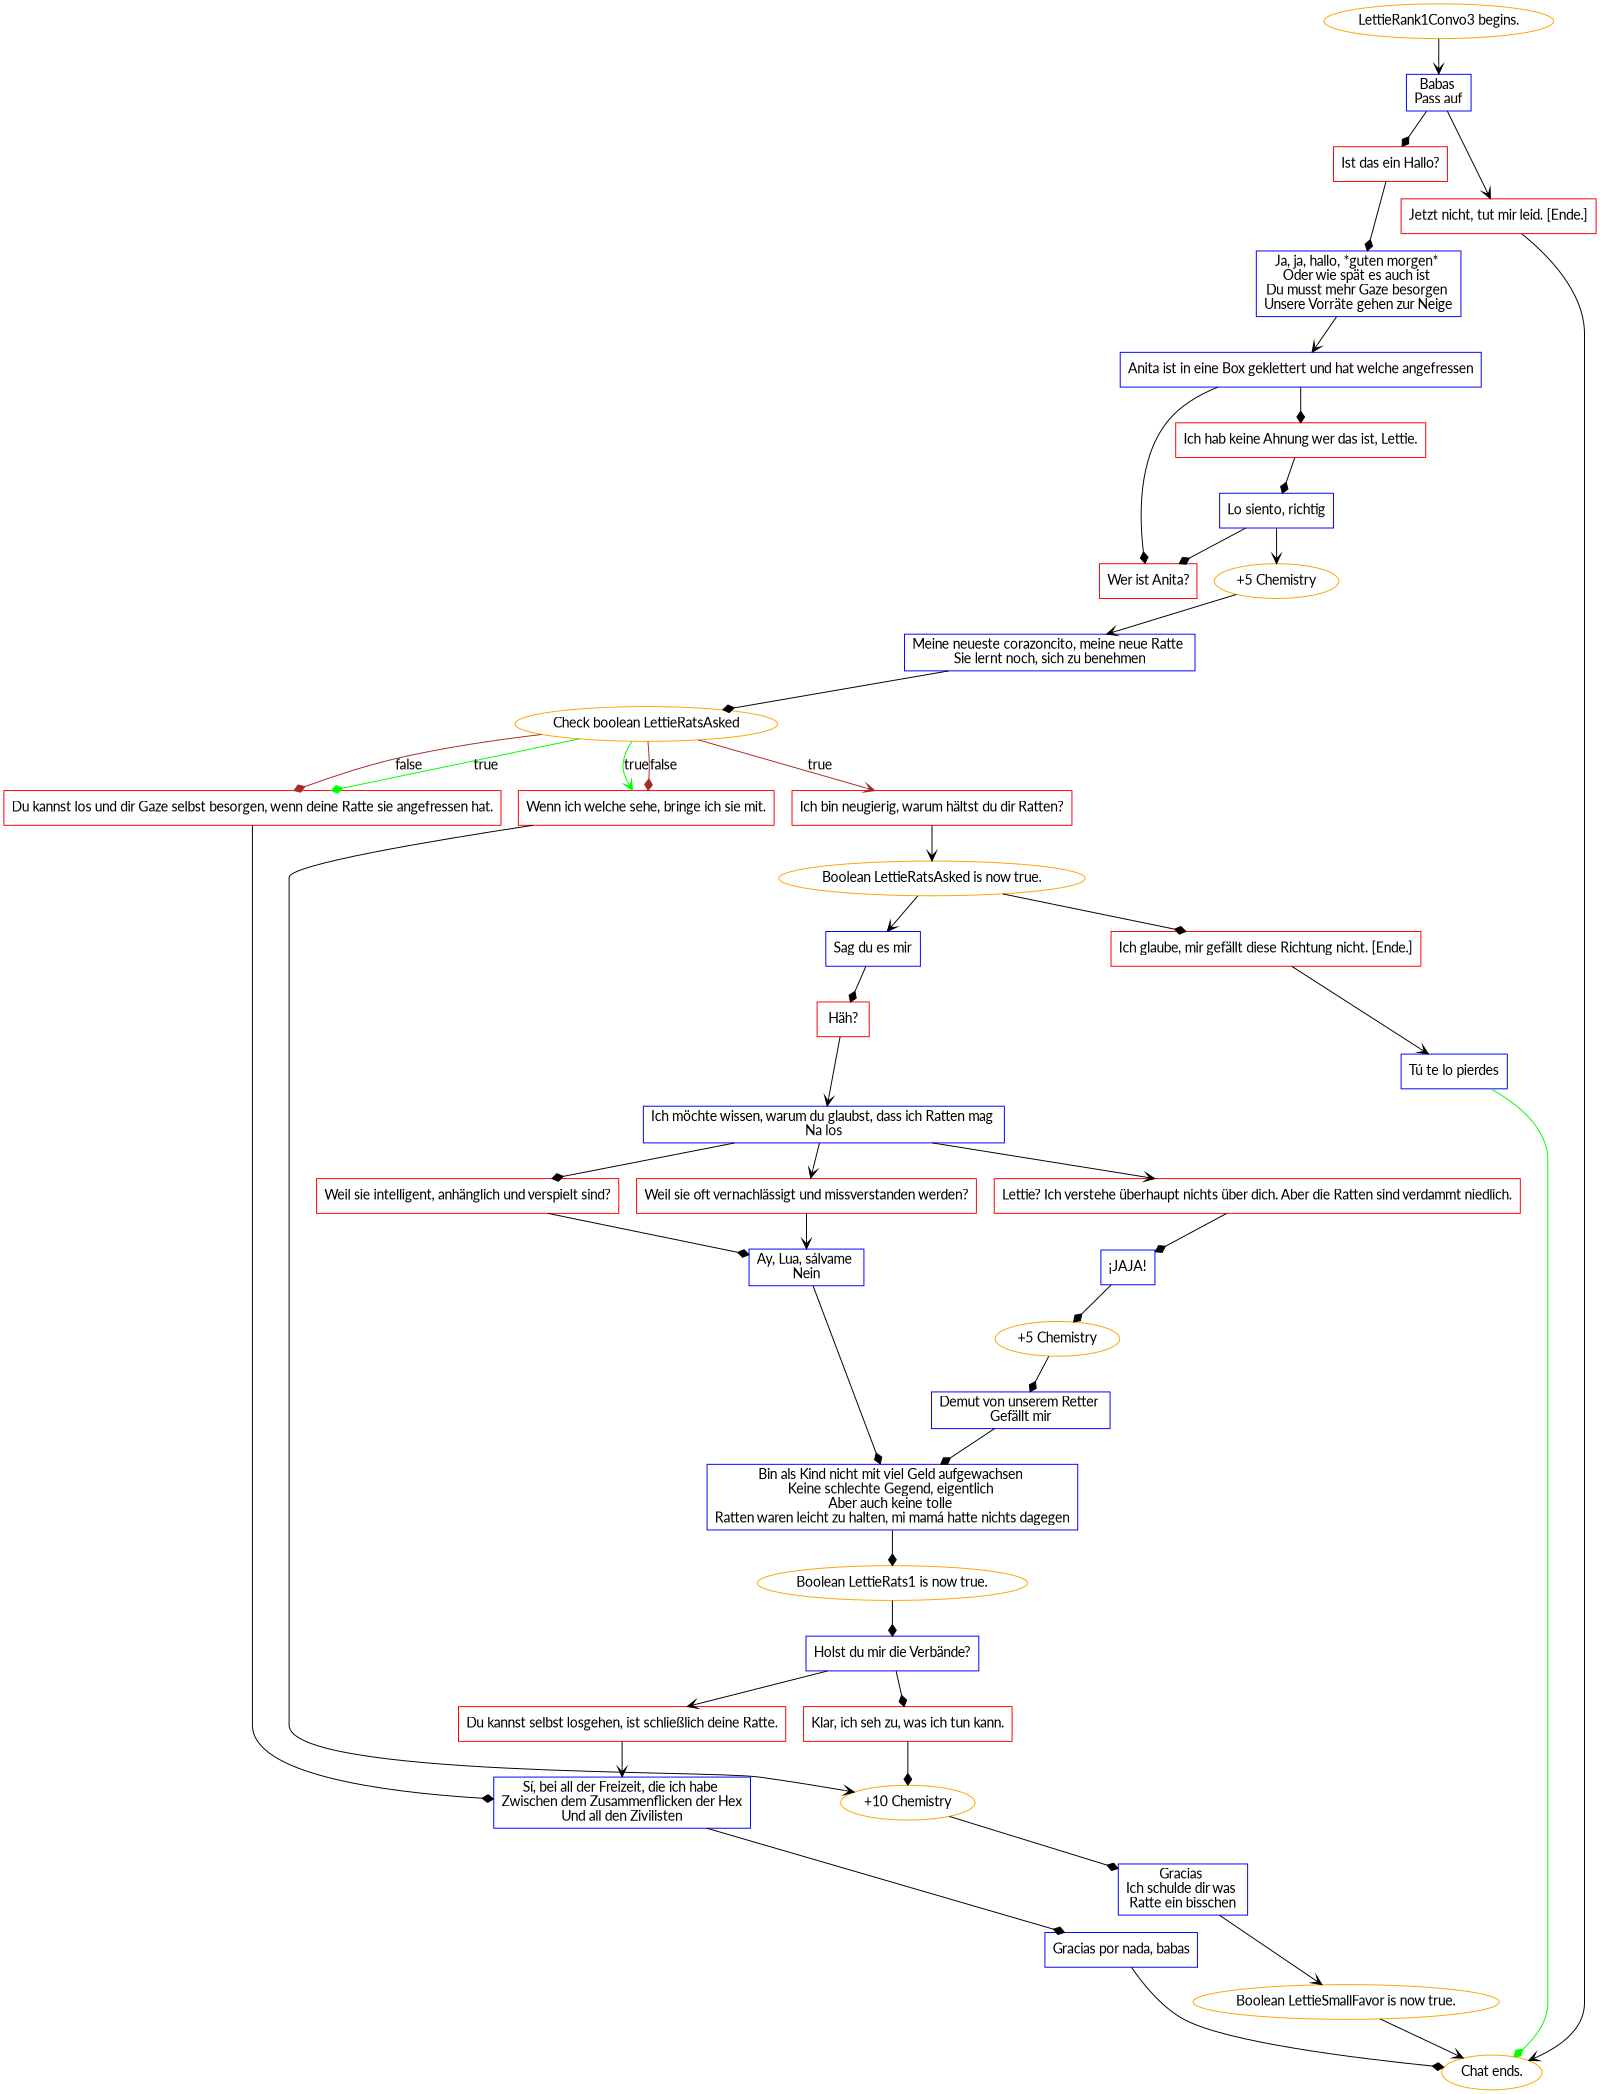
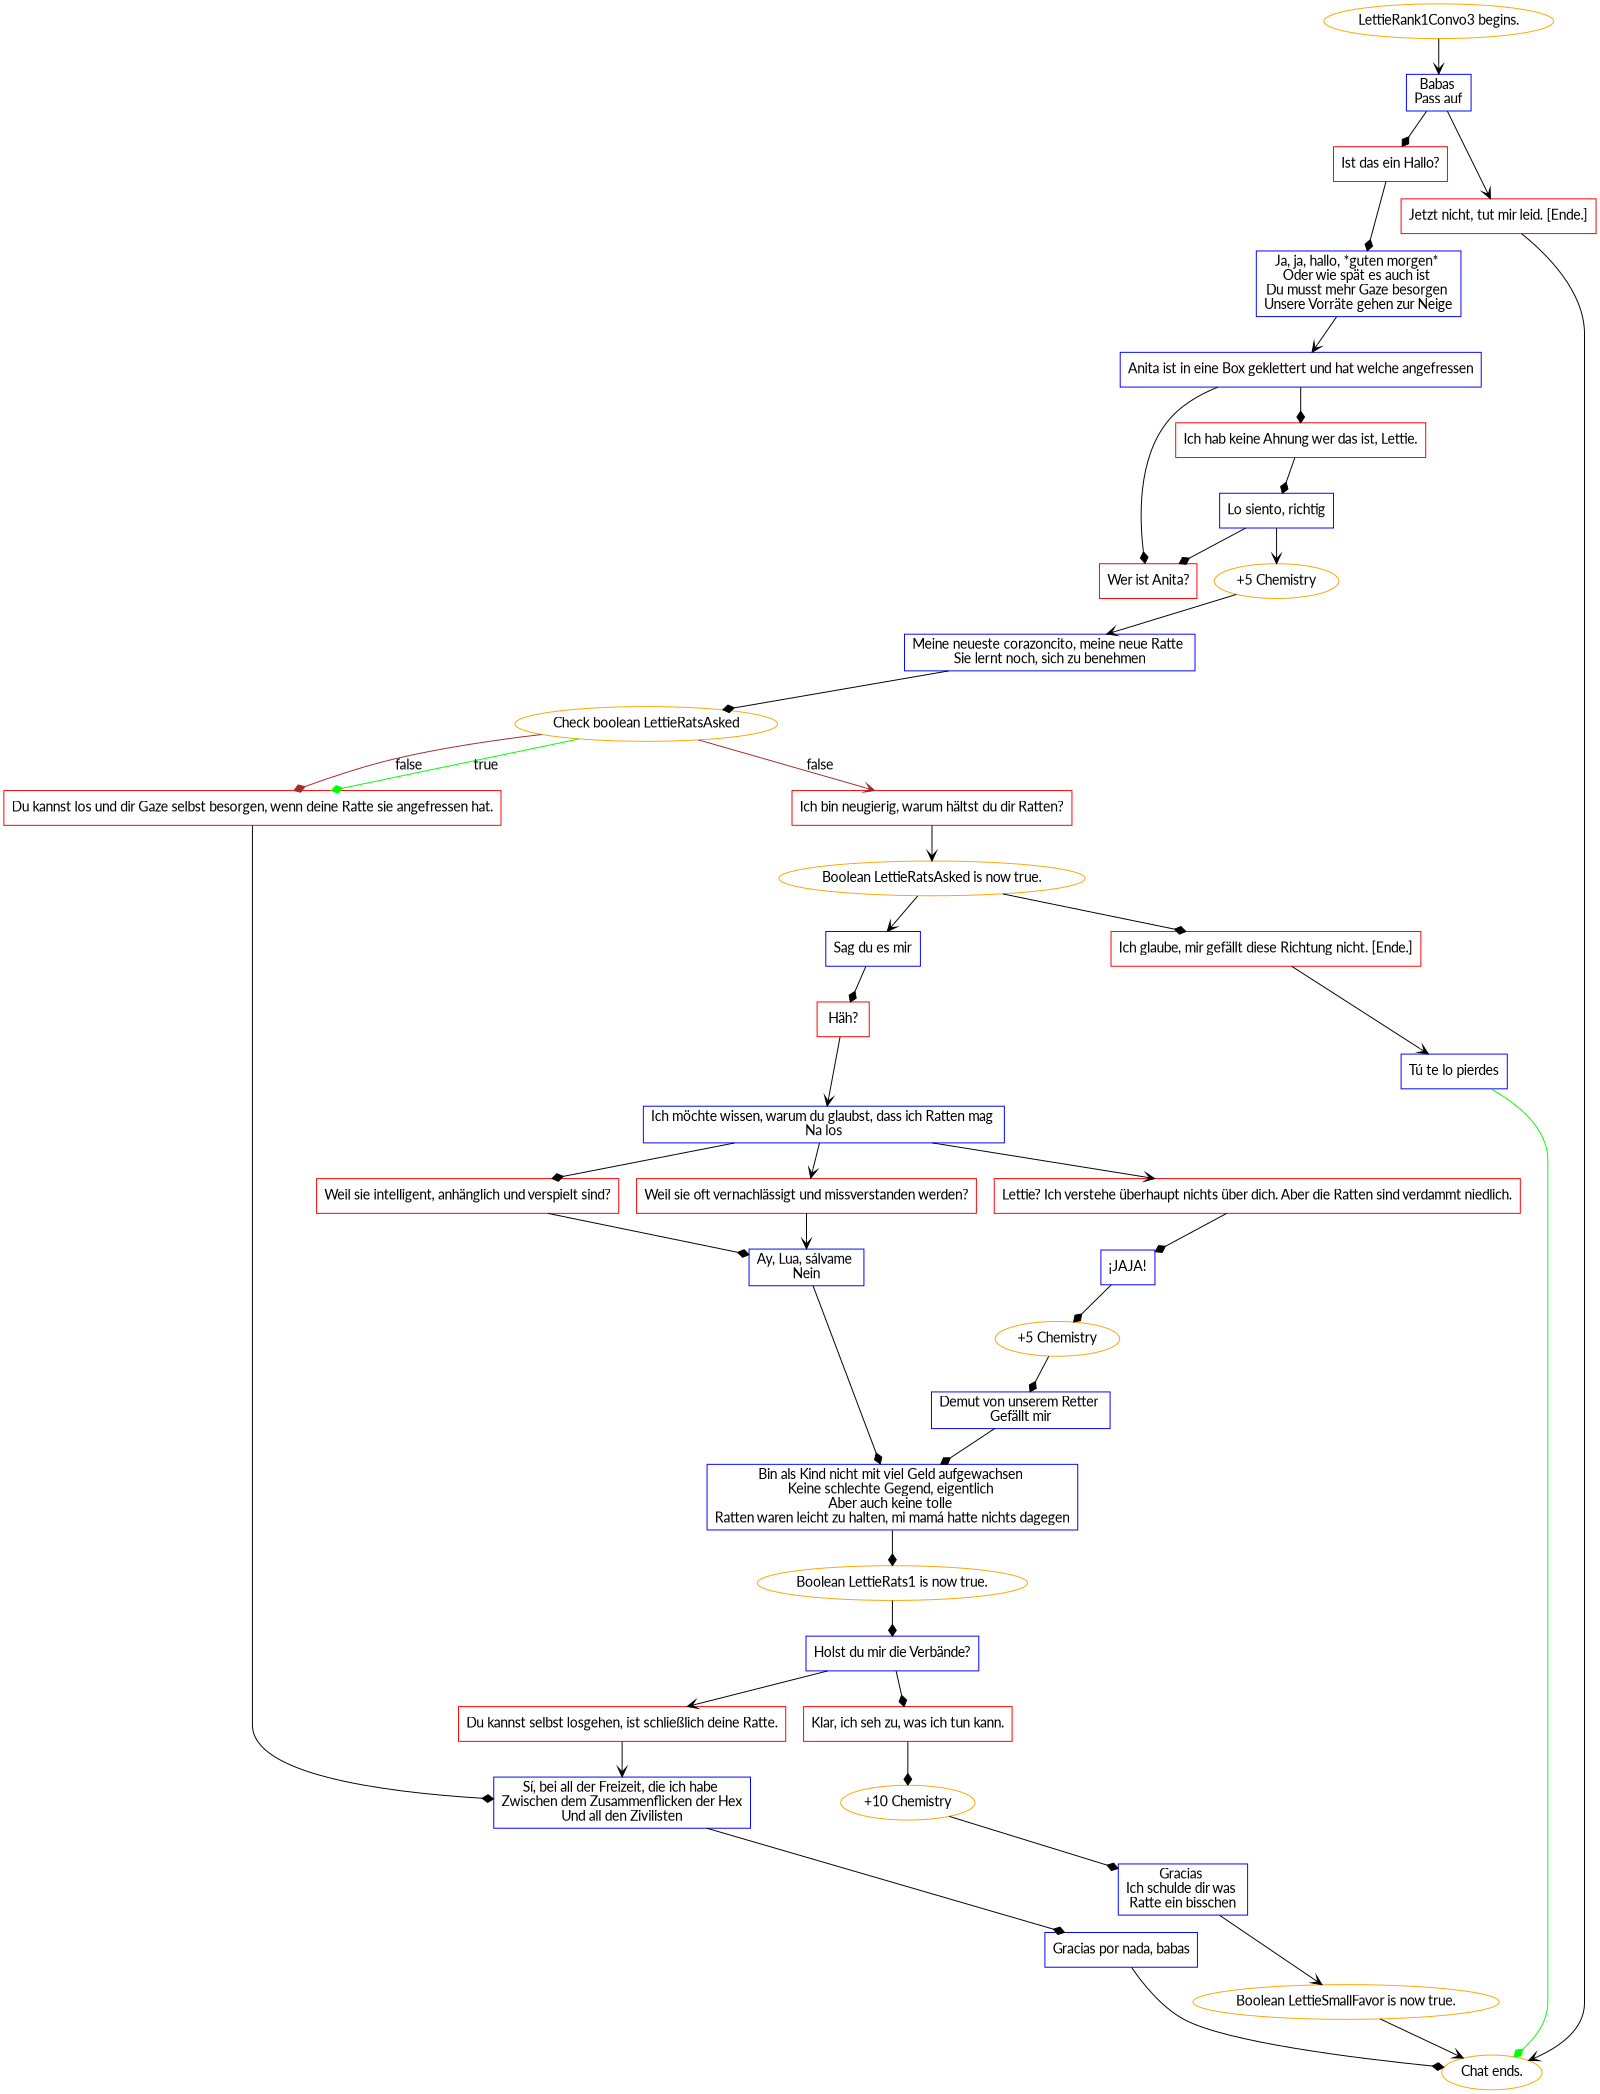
(820, 766) -> (820, 766)
(646, 808) -> none
